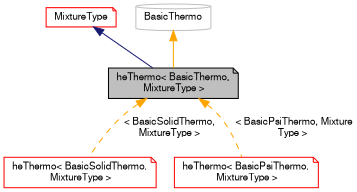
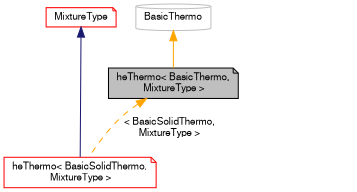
(127, 50) -> (81, 97)
(246, 172) -> none
